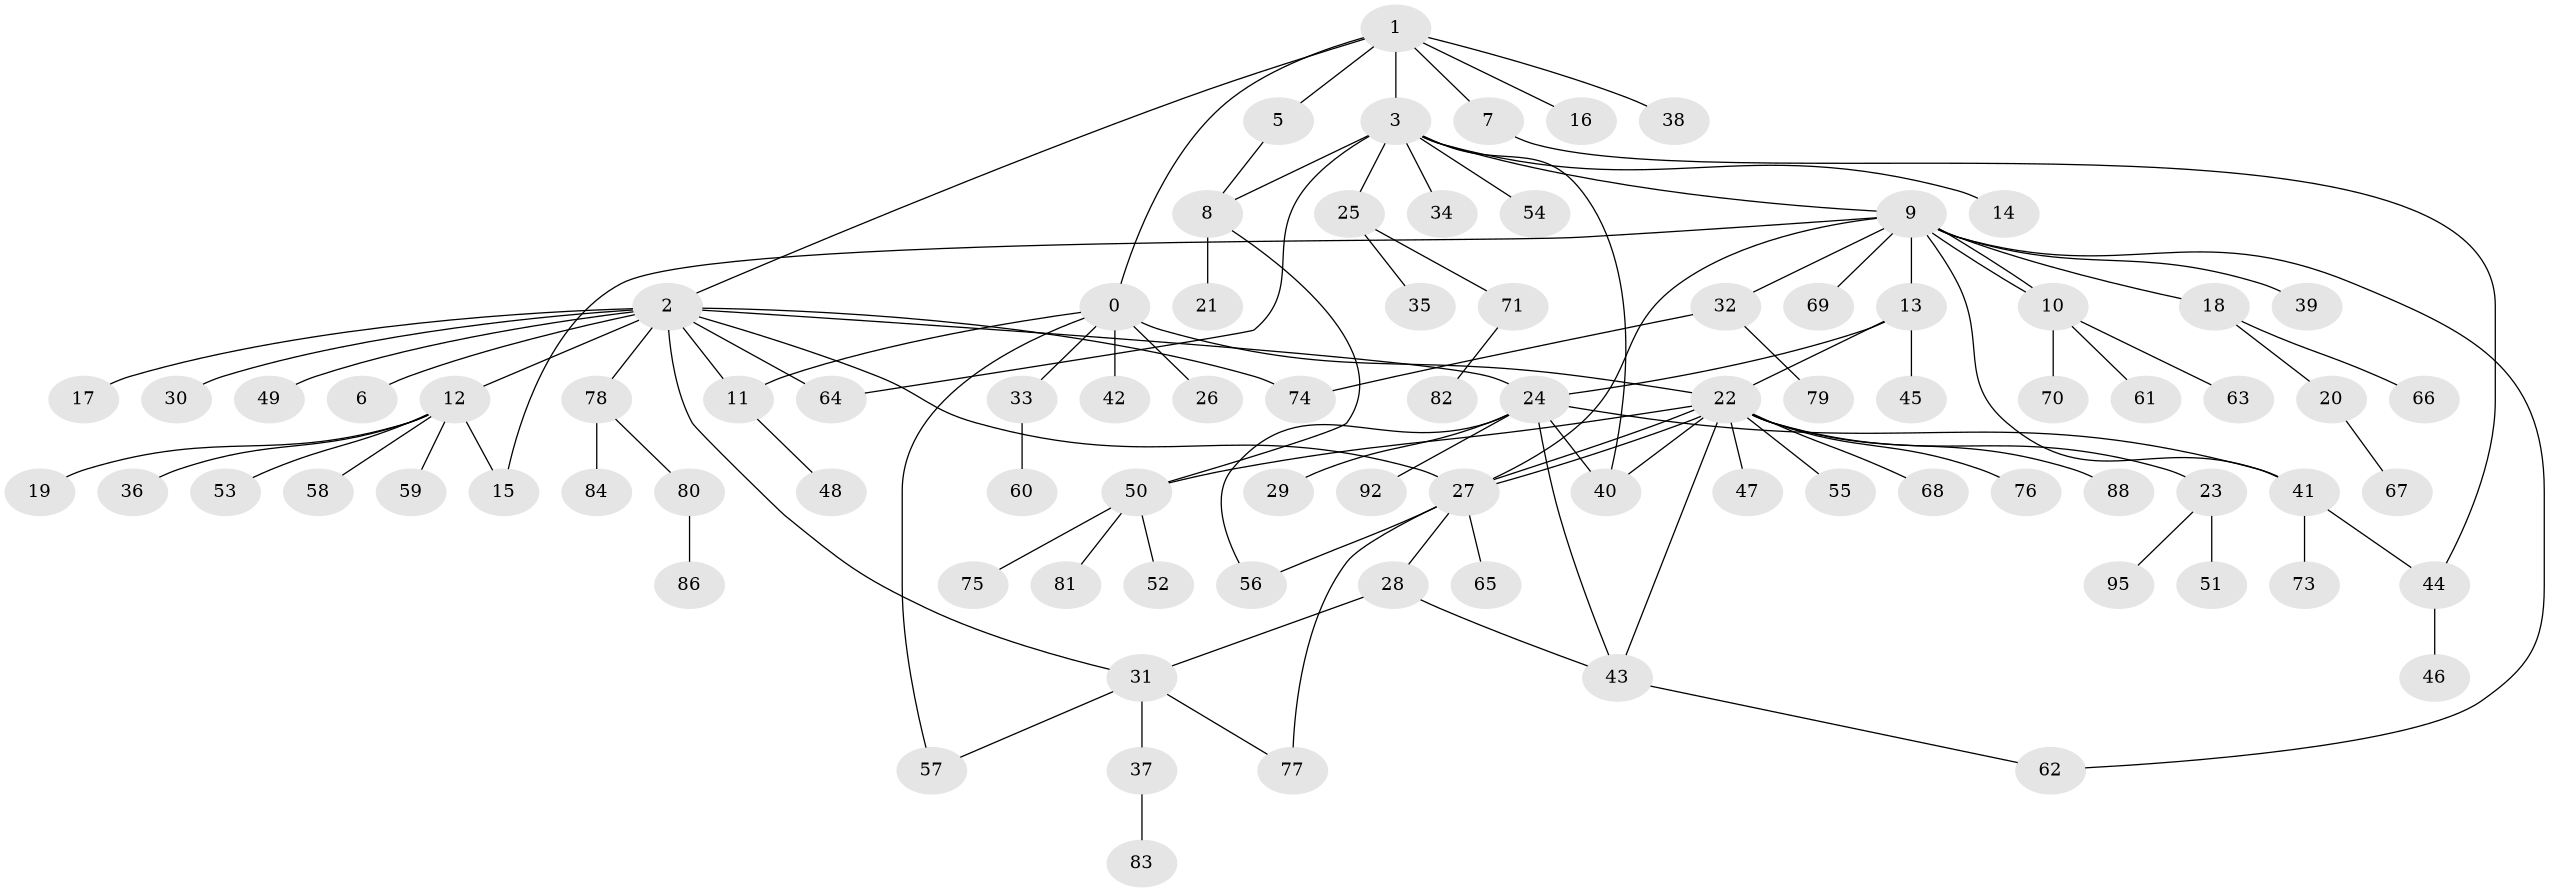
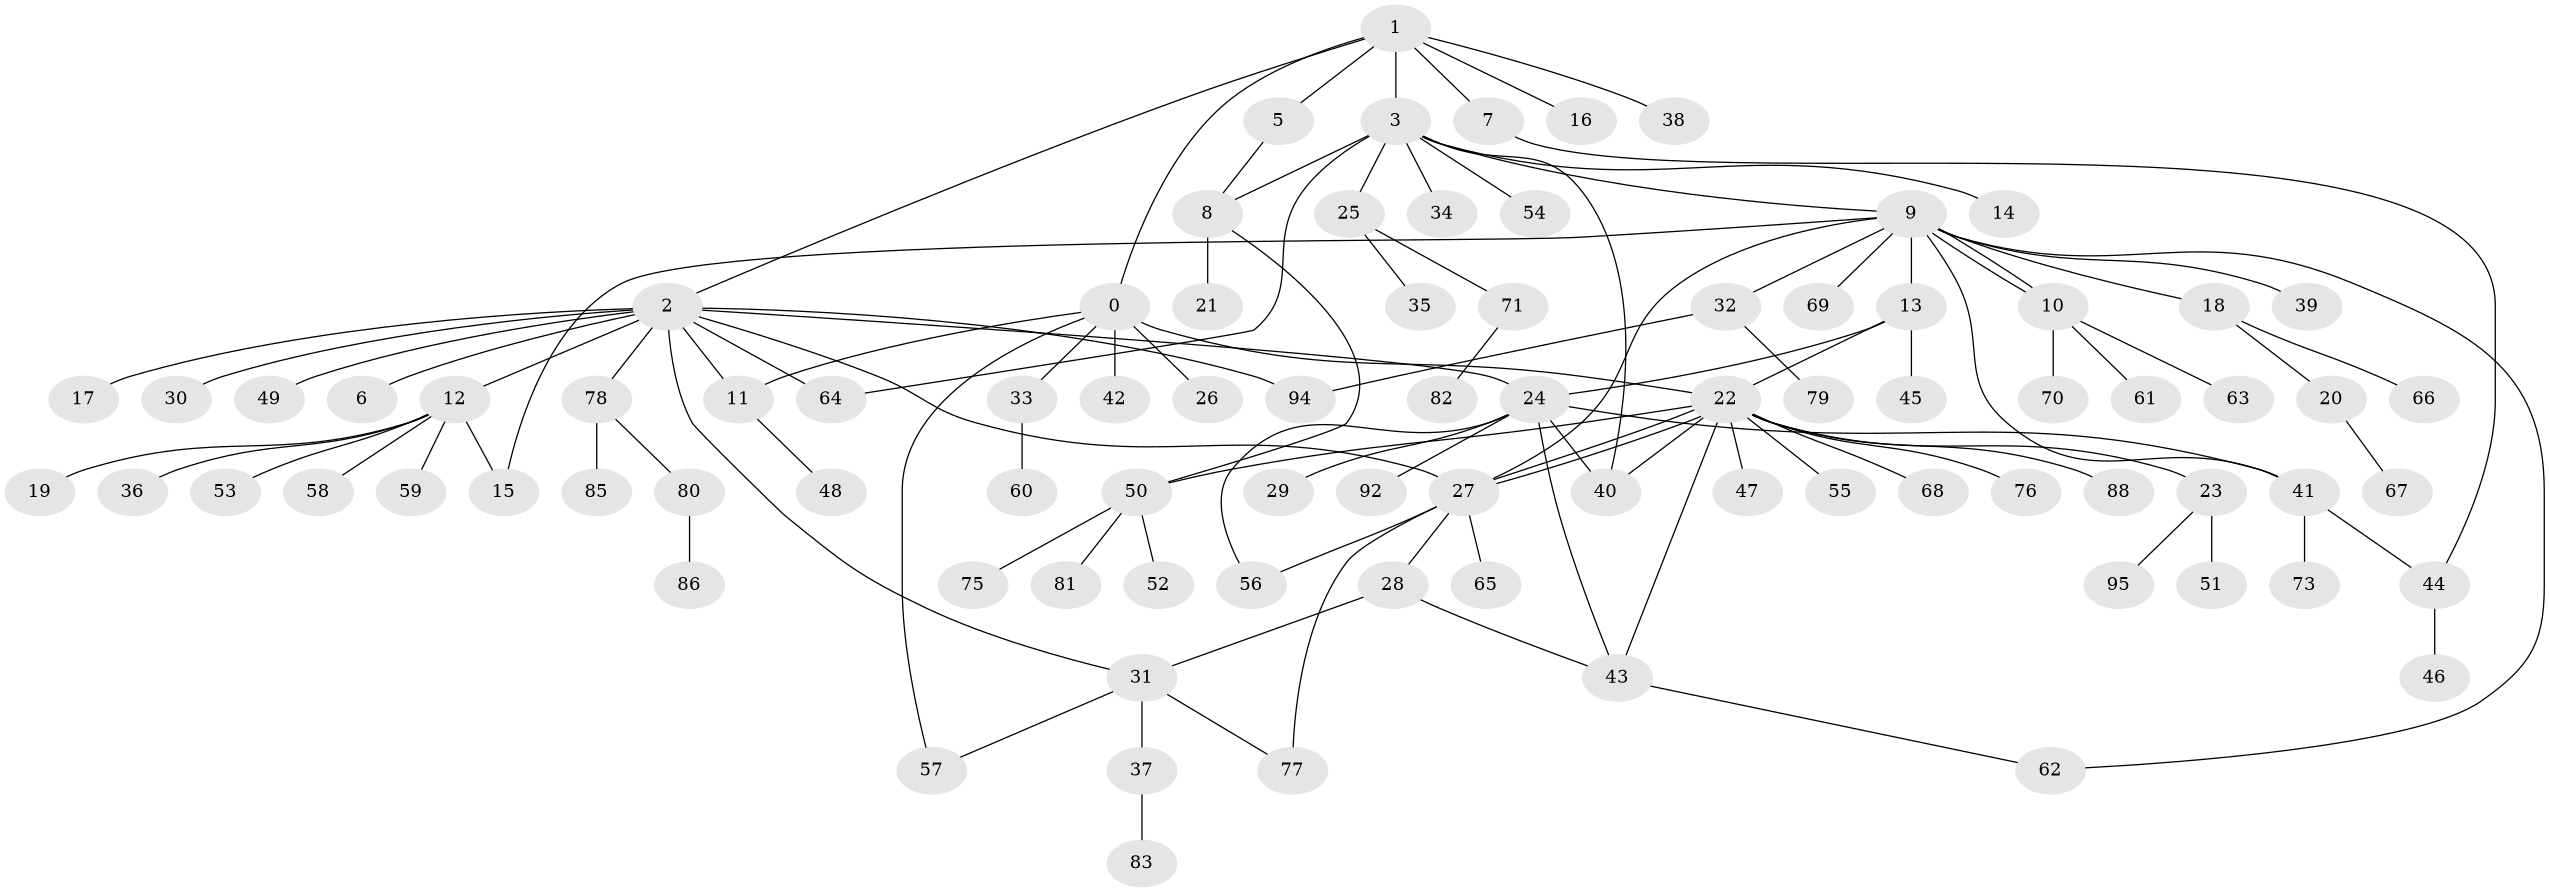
(1300, 400) -> (1300, 400)
(597, 492) -> (597, 492)
